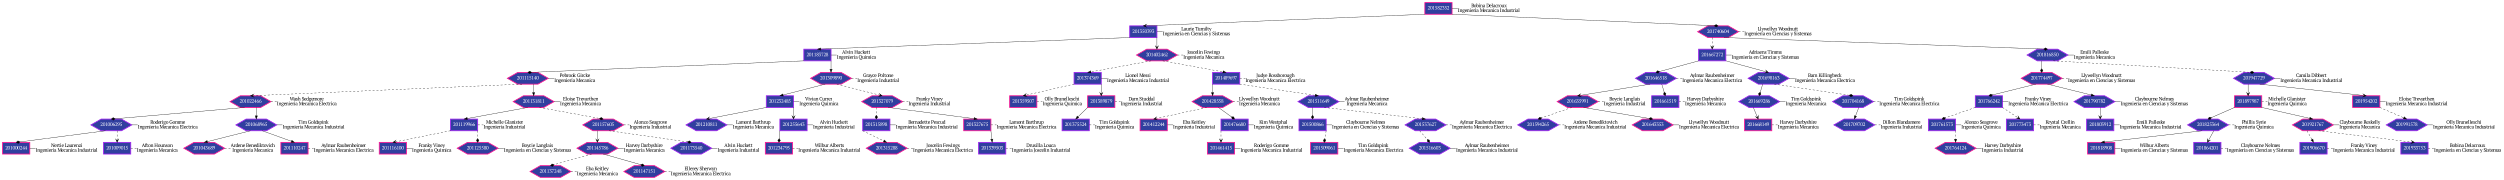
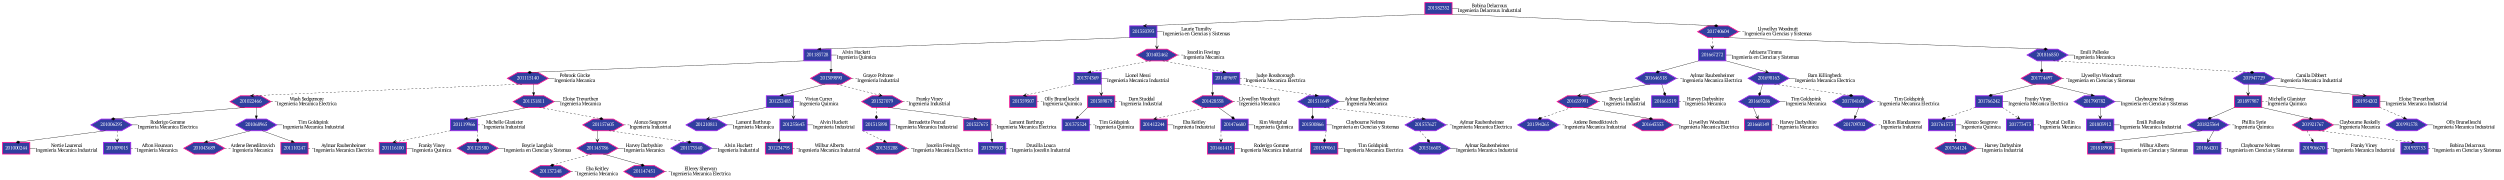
(1489, 8) -> (1490, 8)
(644, 172) -> (644, 172)
